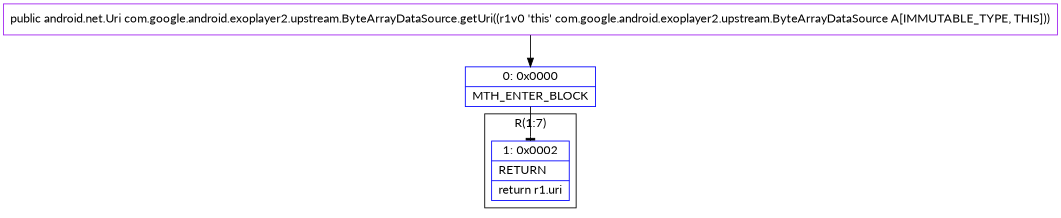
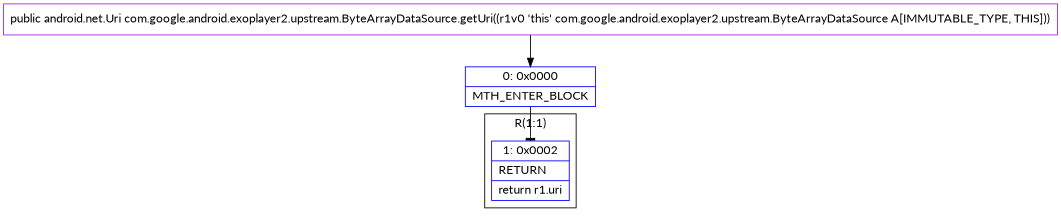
(530, 124) -> (530, 124)
